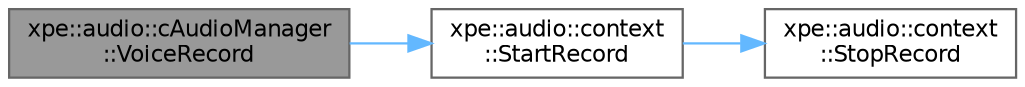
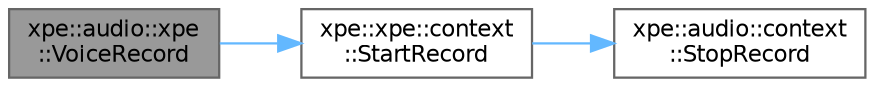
(179, 43) -> (114, 43)
(557, 43) -> (417, 43)
